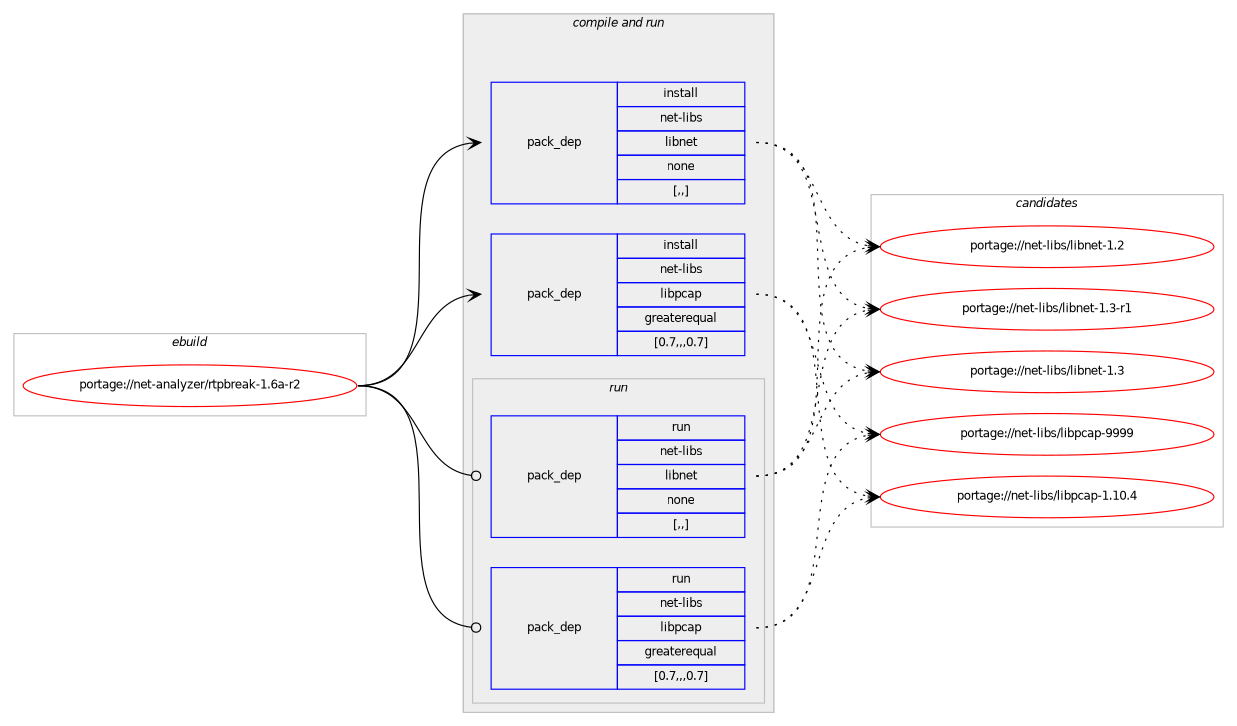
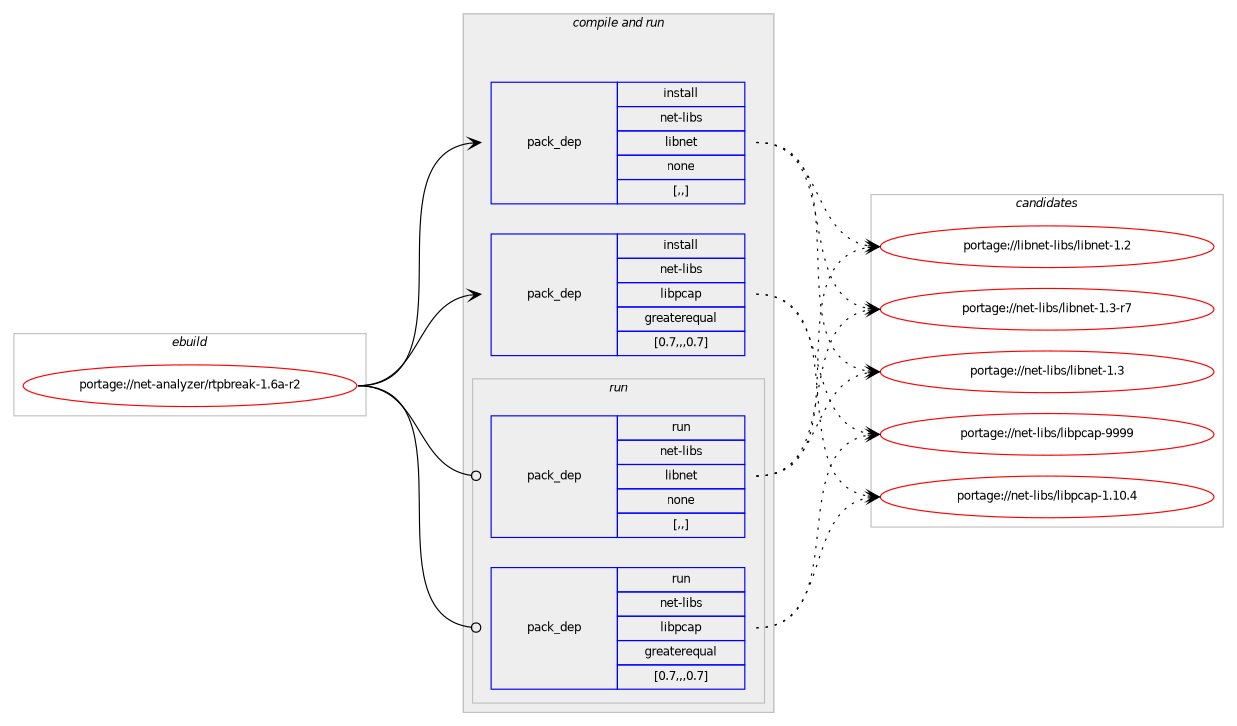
(1047, 247) -> (1047, 247)
(1047, 309) -> (1047, 309)
